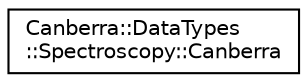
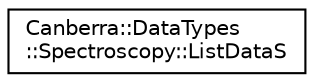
(154, 41) -> (157, 41)
